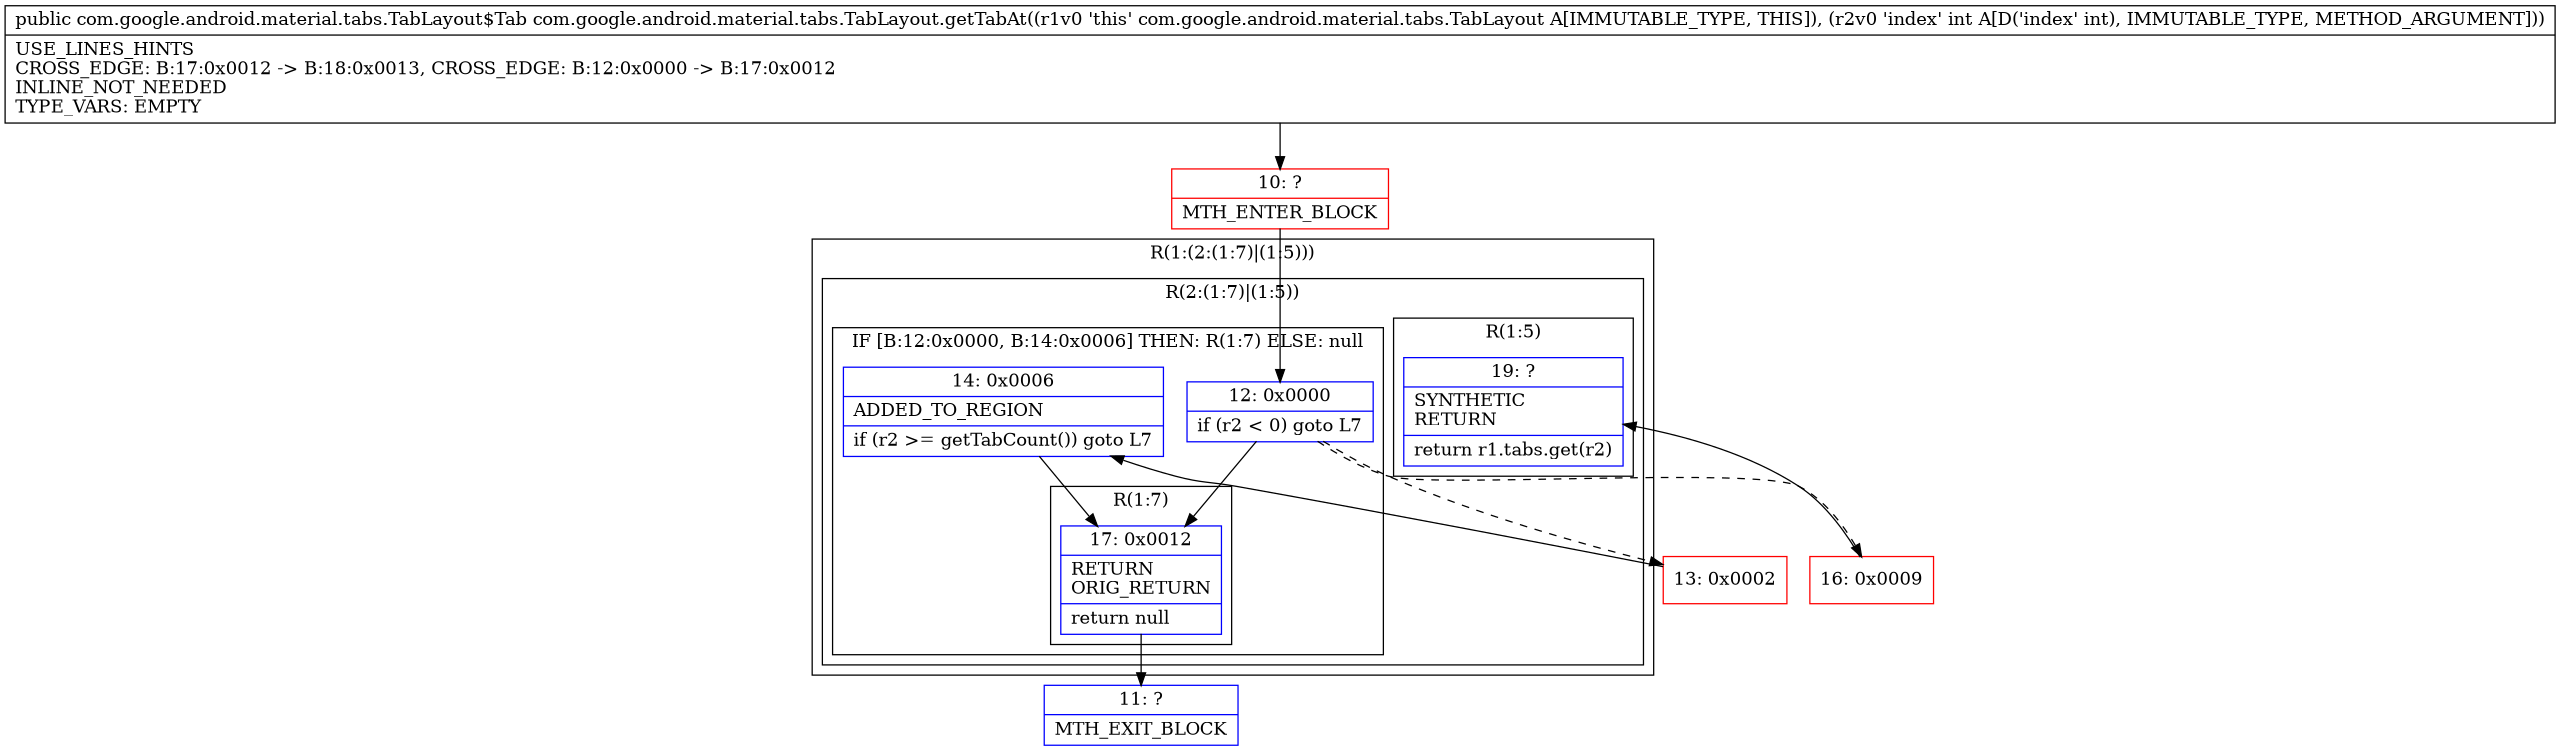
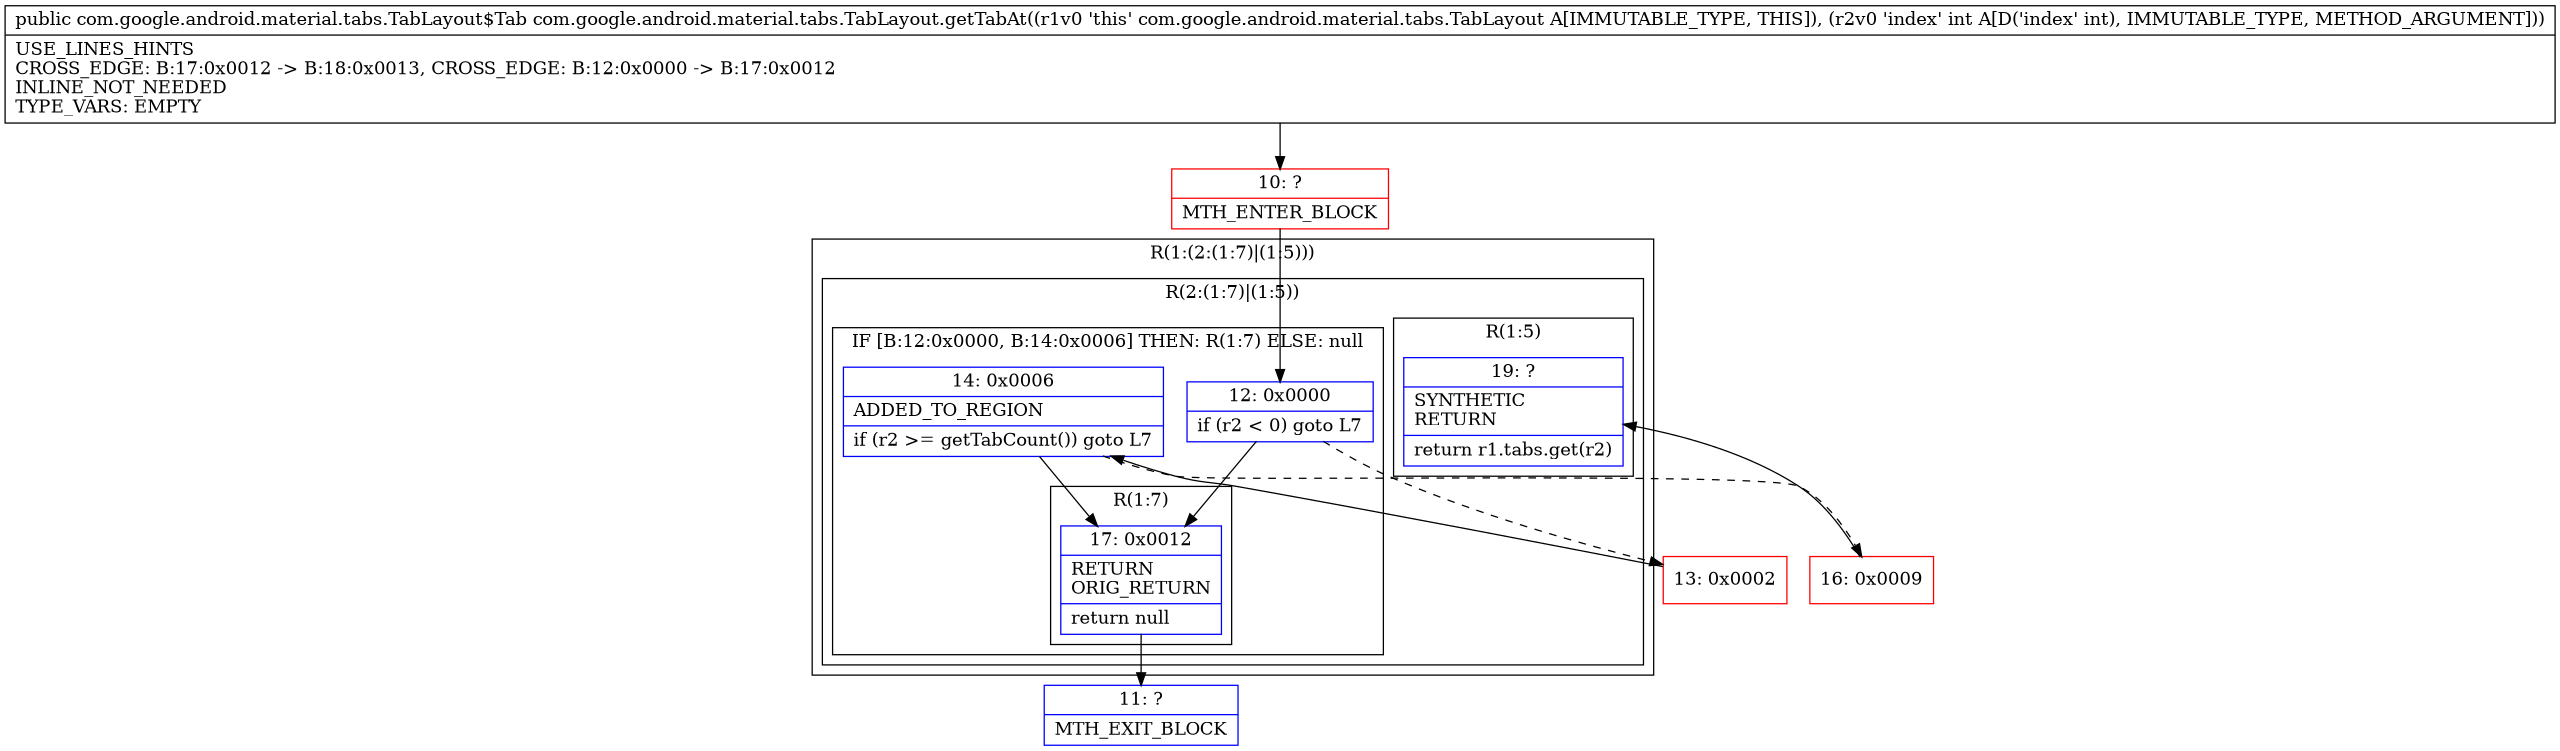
(1667, 478) -> (1374, 478)
